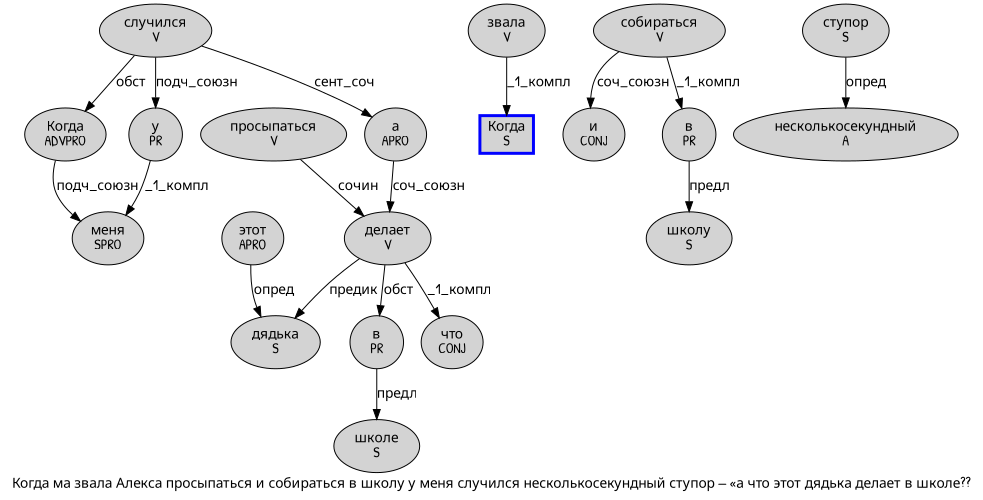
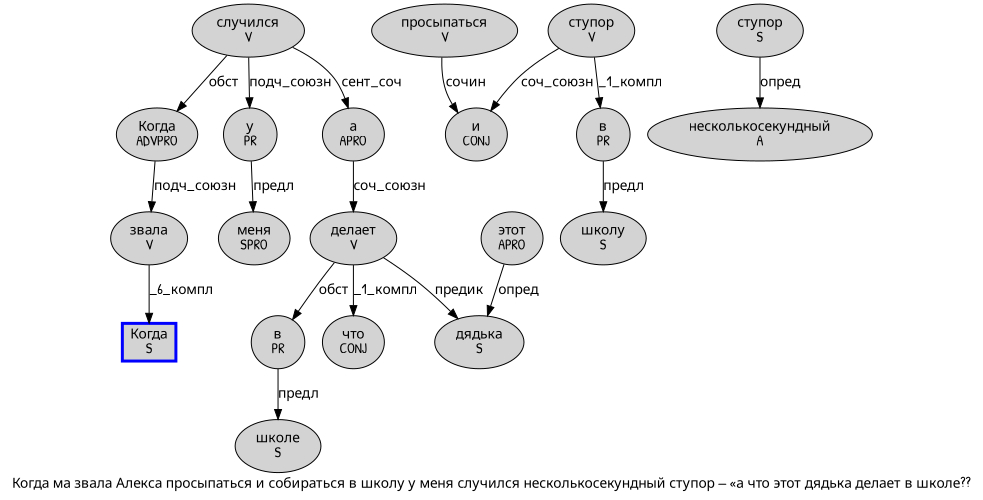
(659, 31) -> (591, 31)
(539, 83) -> (181, 290)
(328, 184) -> (444, 82)
(177, 186) -> (274, 186)
(55, 190) -> (153, 181)
